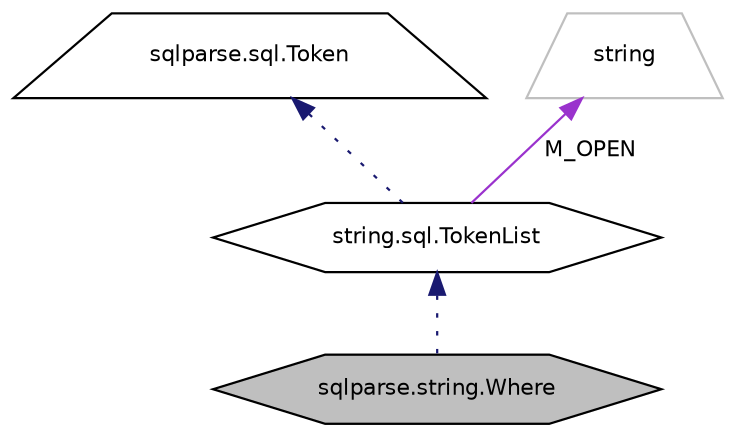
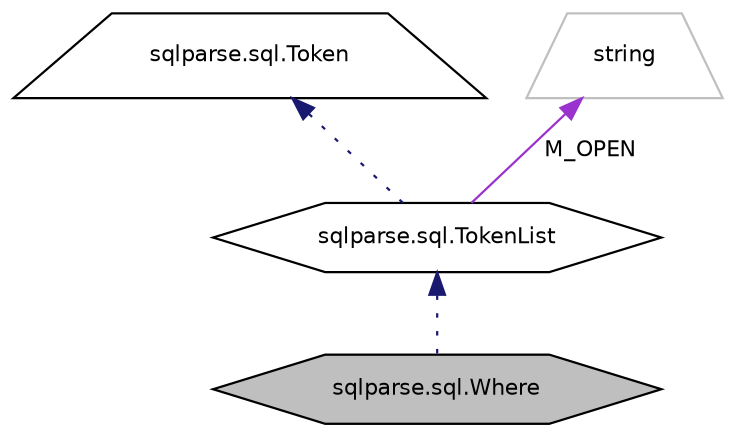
(437, 238) -> (437, 238)
(437, 389) -> (437, 389)
